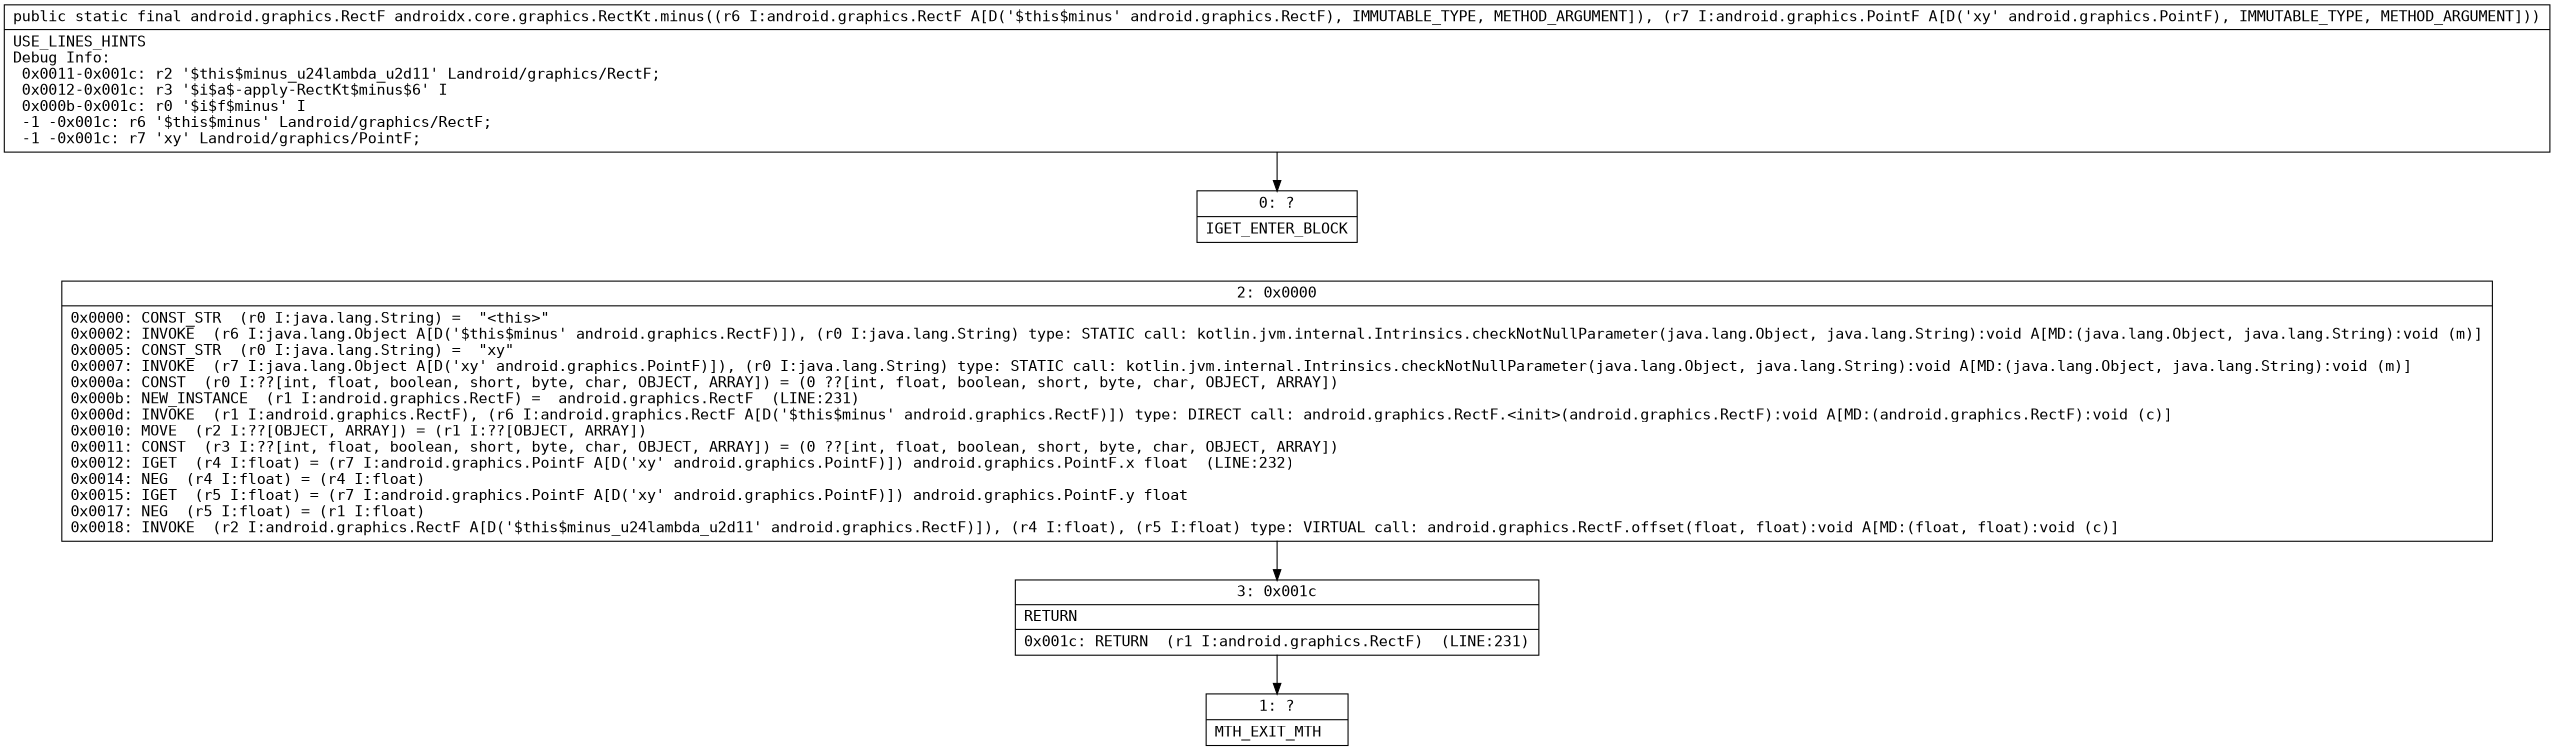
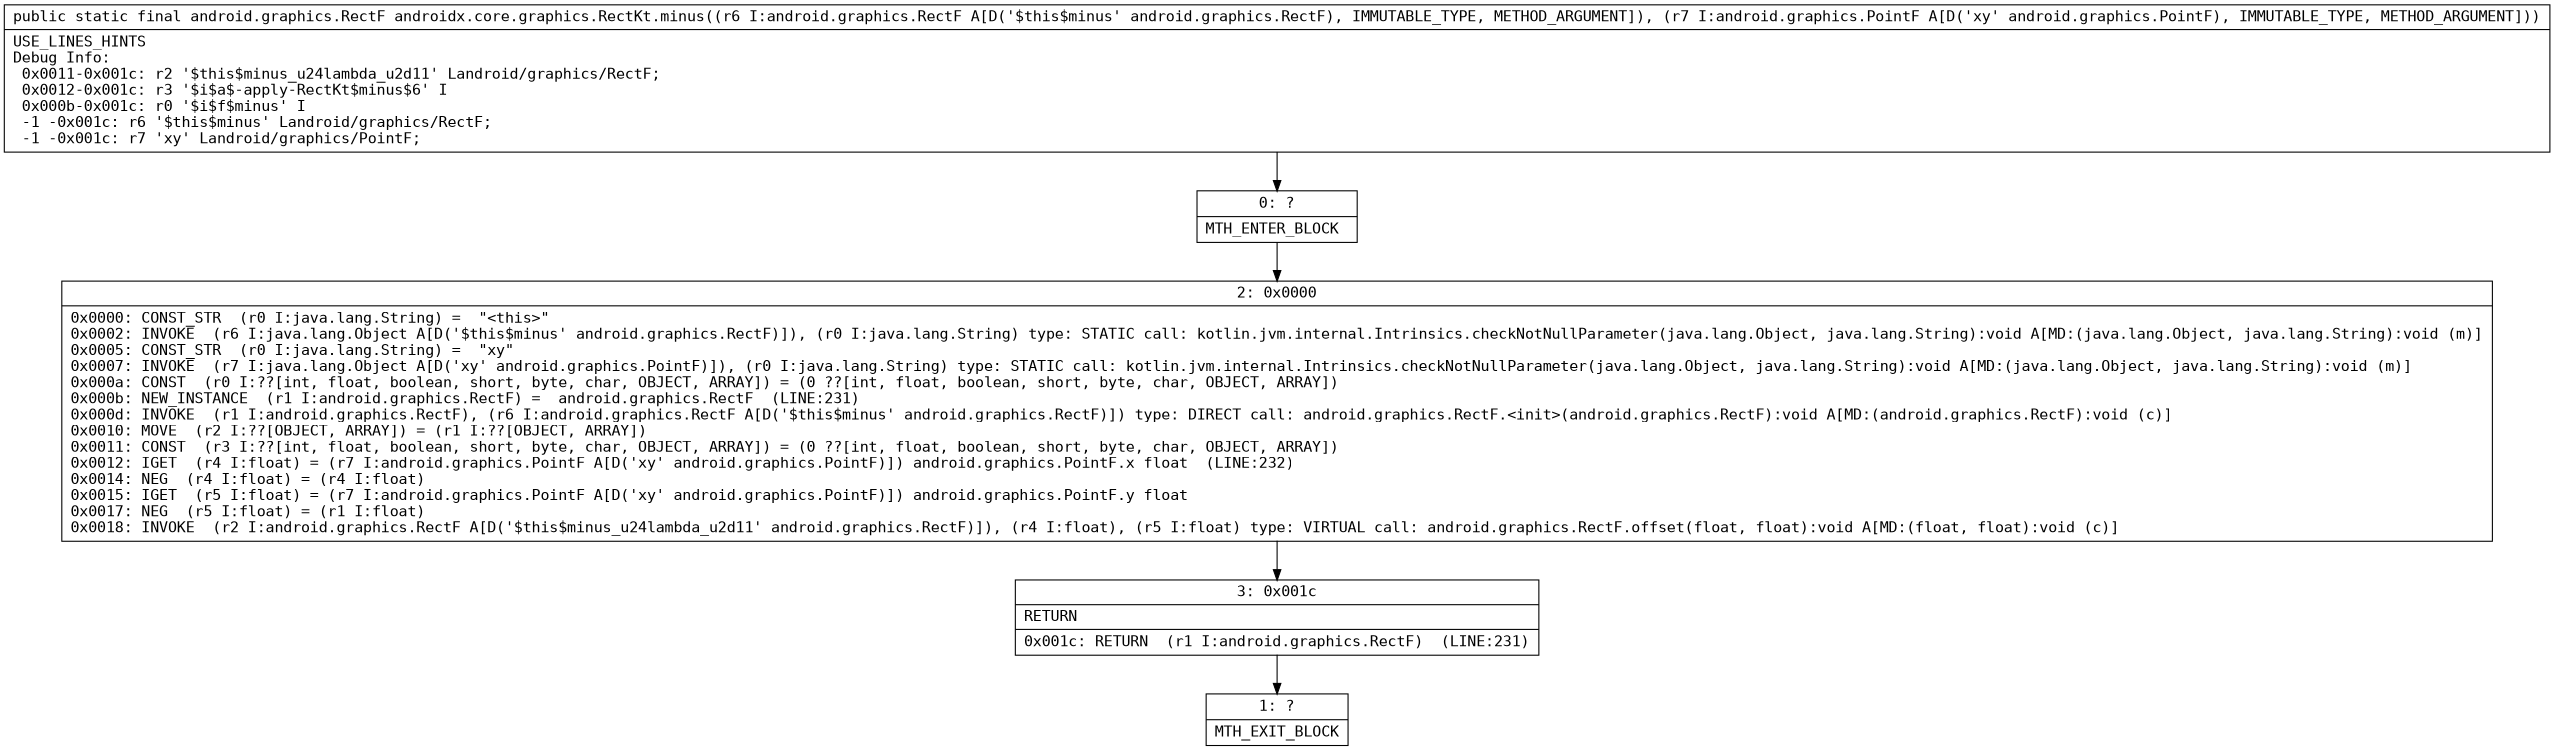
(1277, 229) -> (1272, 229)
none -> (1277, 256)
(1269, 732) -> (1277, 732)
